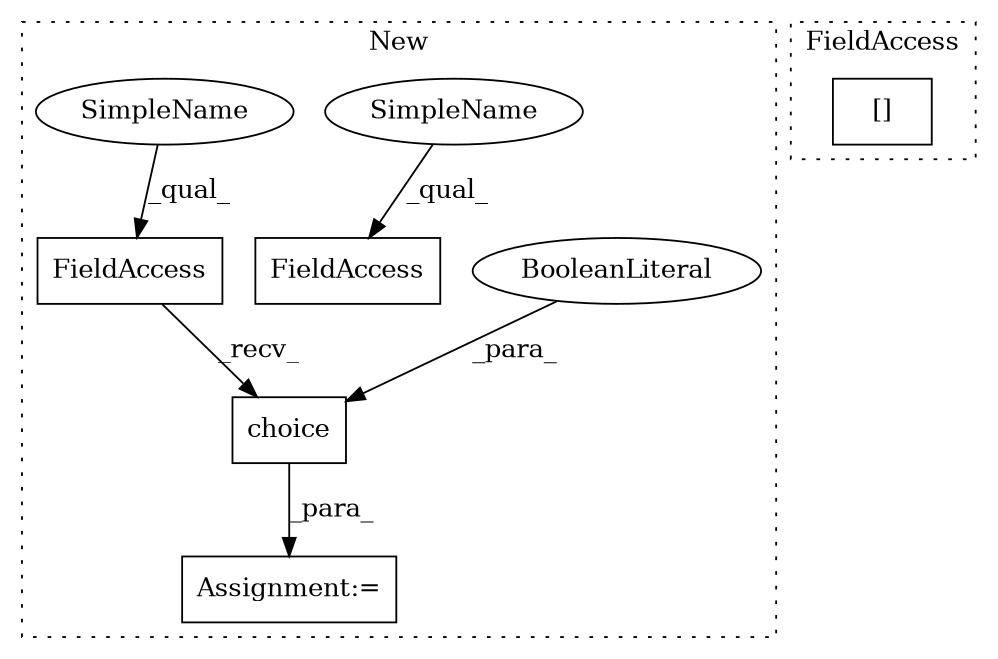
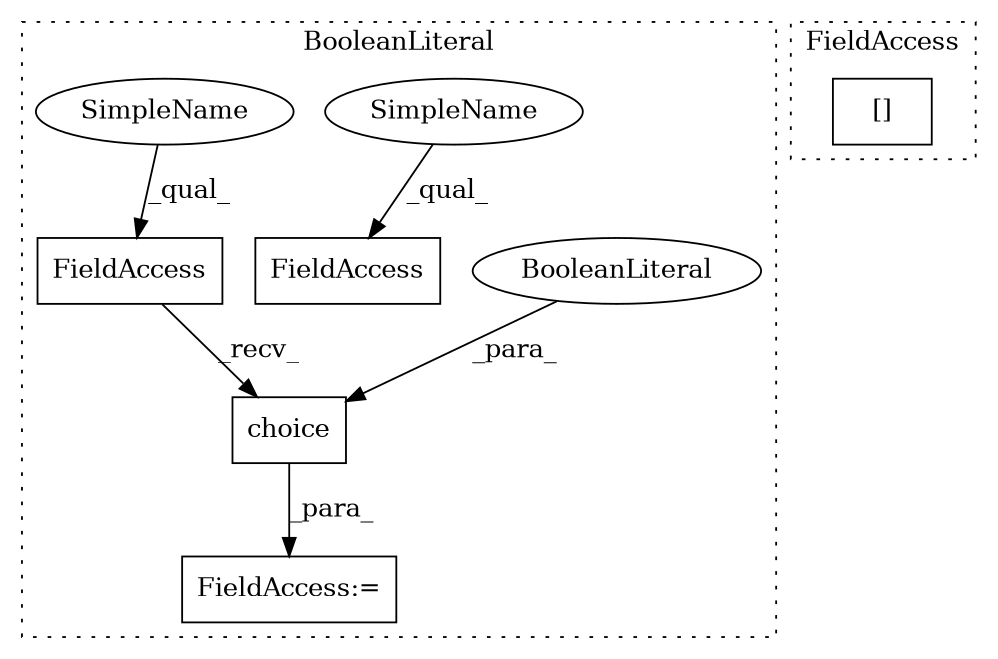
(399, 43) -> (399, 43)
(289, 589) -> (289, 589)
